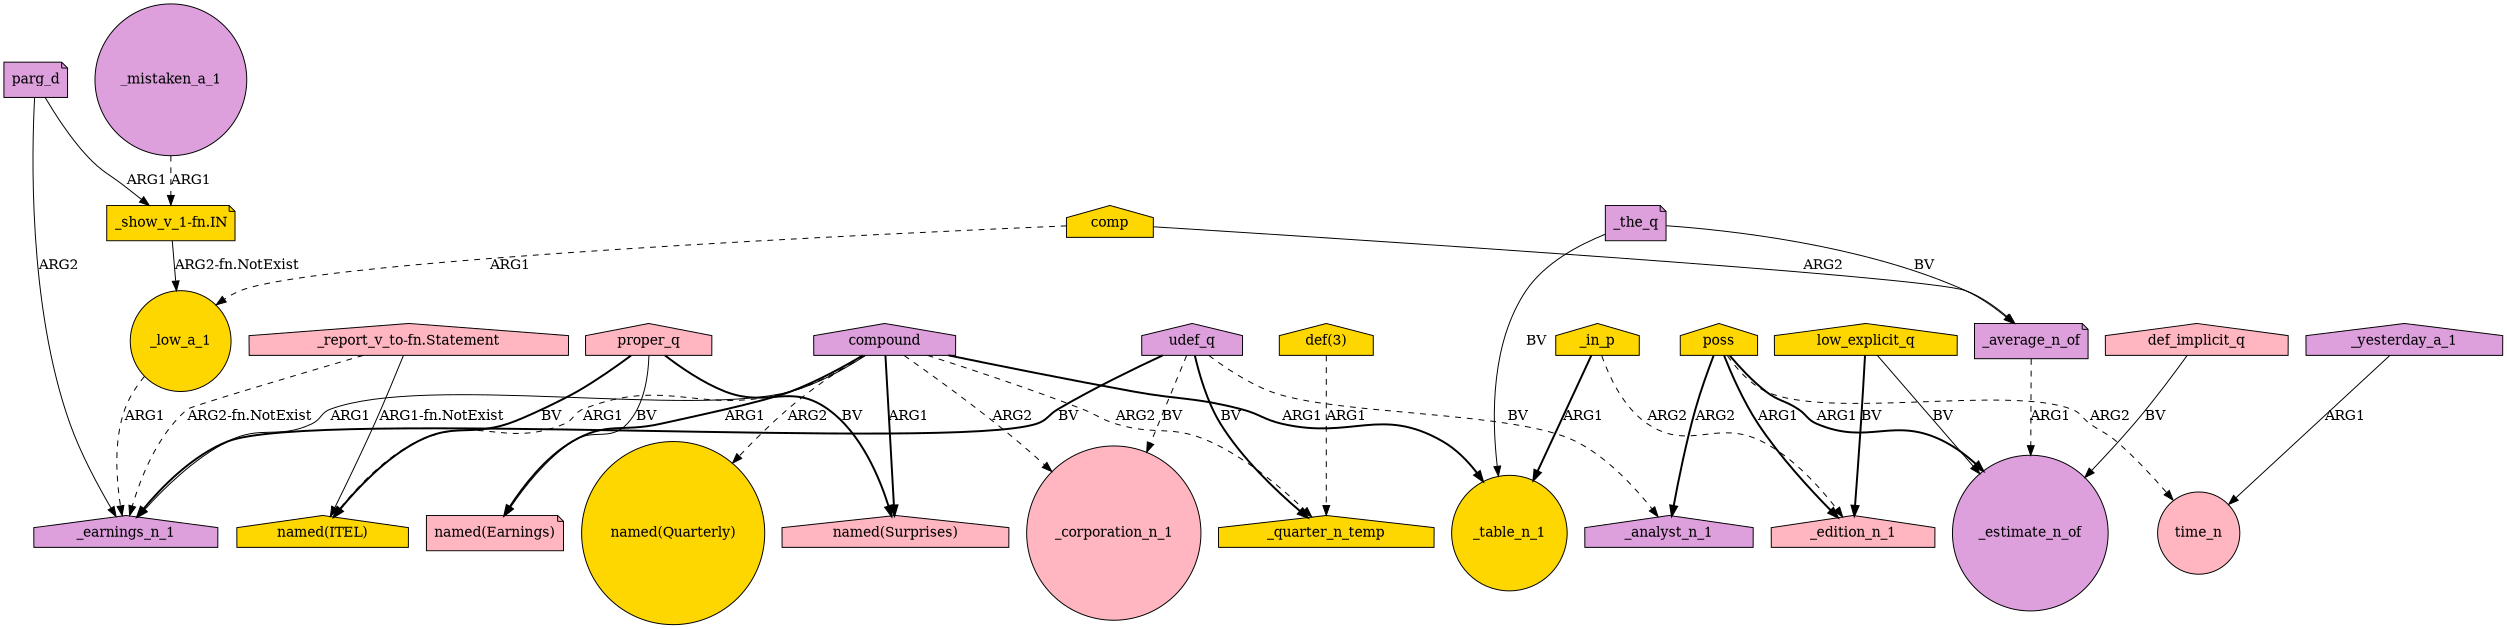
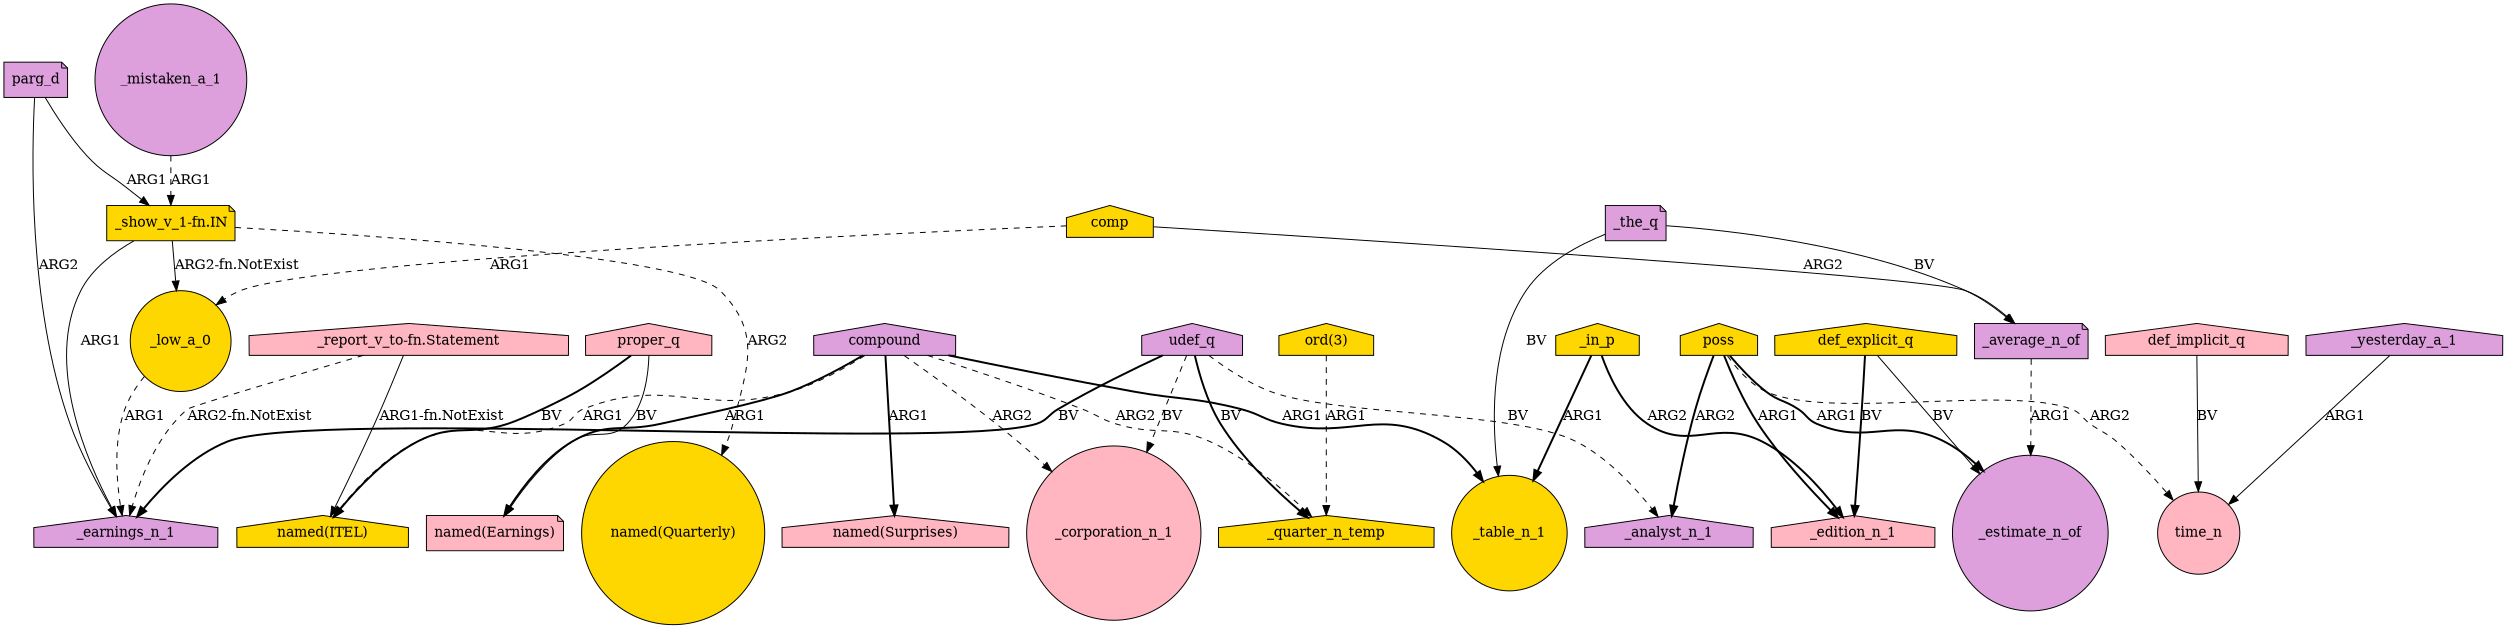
(181, 341) -> (181, 341)
(1326, 341) -> (1326, 341)
(1866, 341) -> (1866, 341)
(493, 395) -> (67, 365)
(814, 401) -> none
(794, 404) -> (595, 259)
(2142, 415) -> (2198, 419)
(1713, 434) -> (1713, 434)
